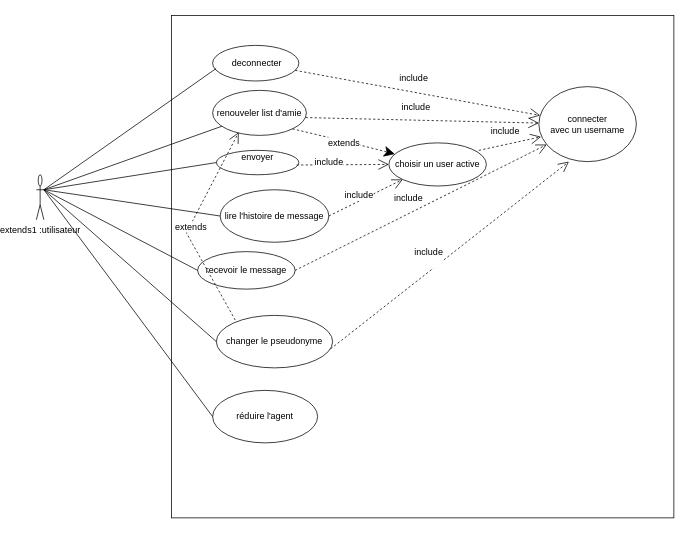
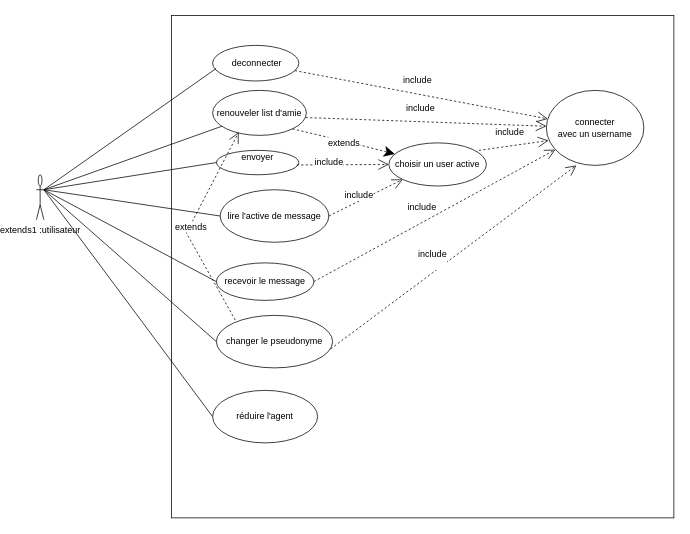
(588, 124) -> (595, 128)
(275, 216) -> (275, 216)
(246, 270) -> (265, 282)
